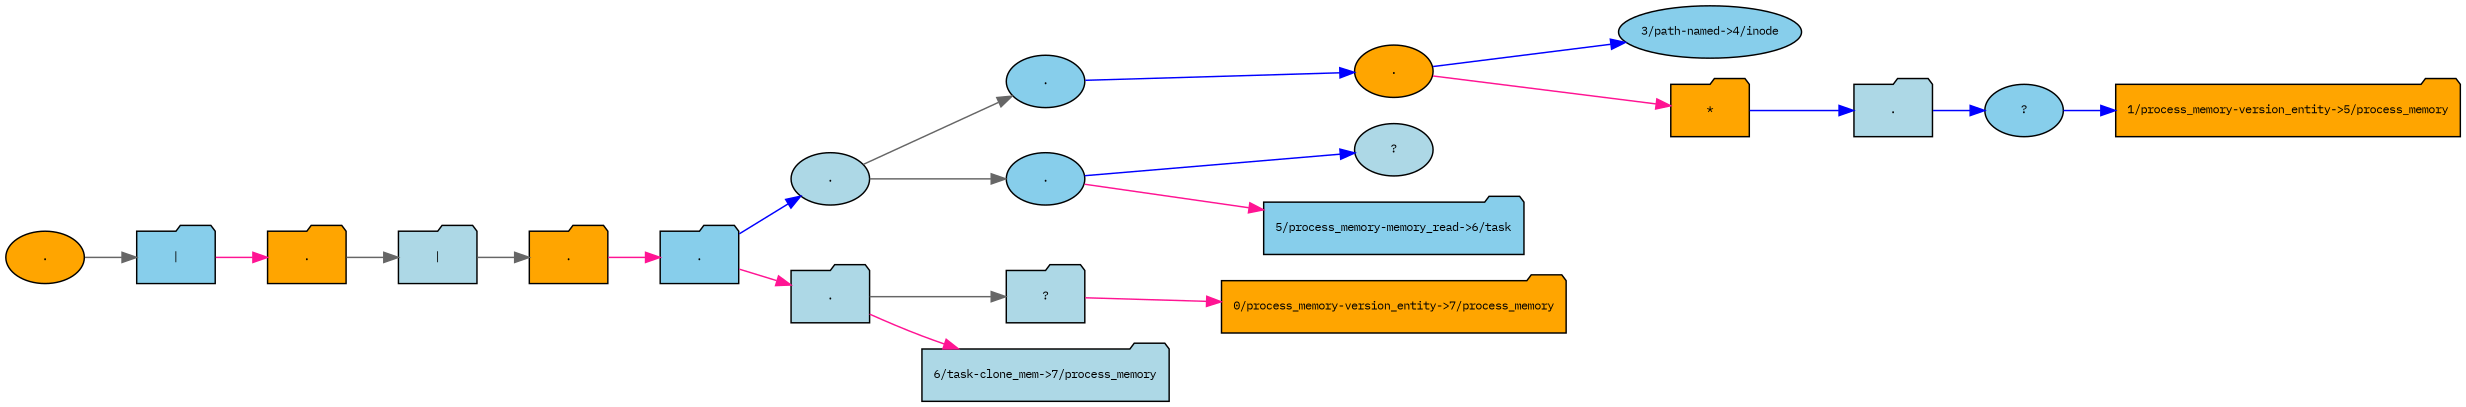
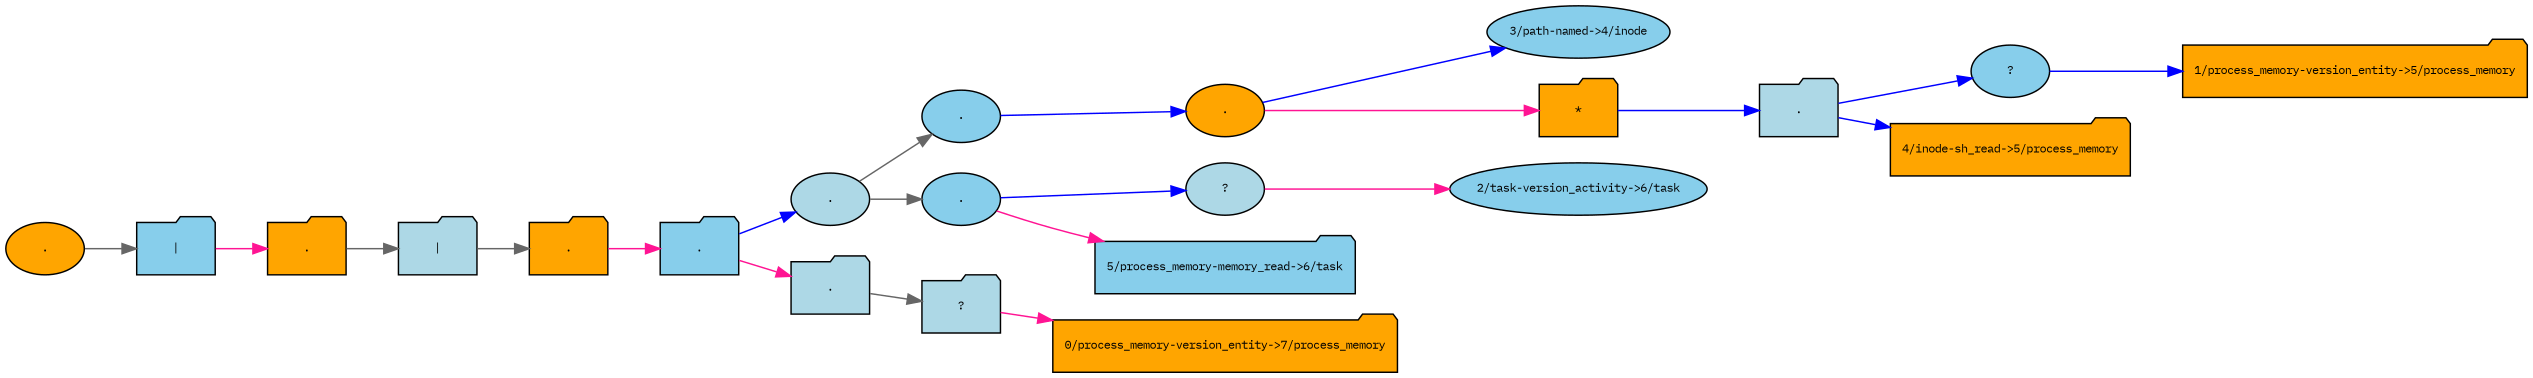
none -> (2010, 150)
none -> (1578, 189)
(1046, 375) -> none
